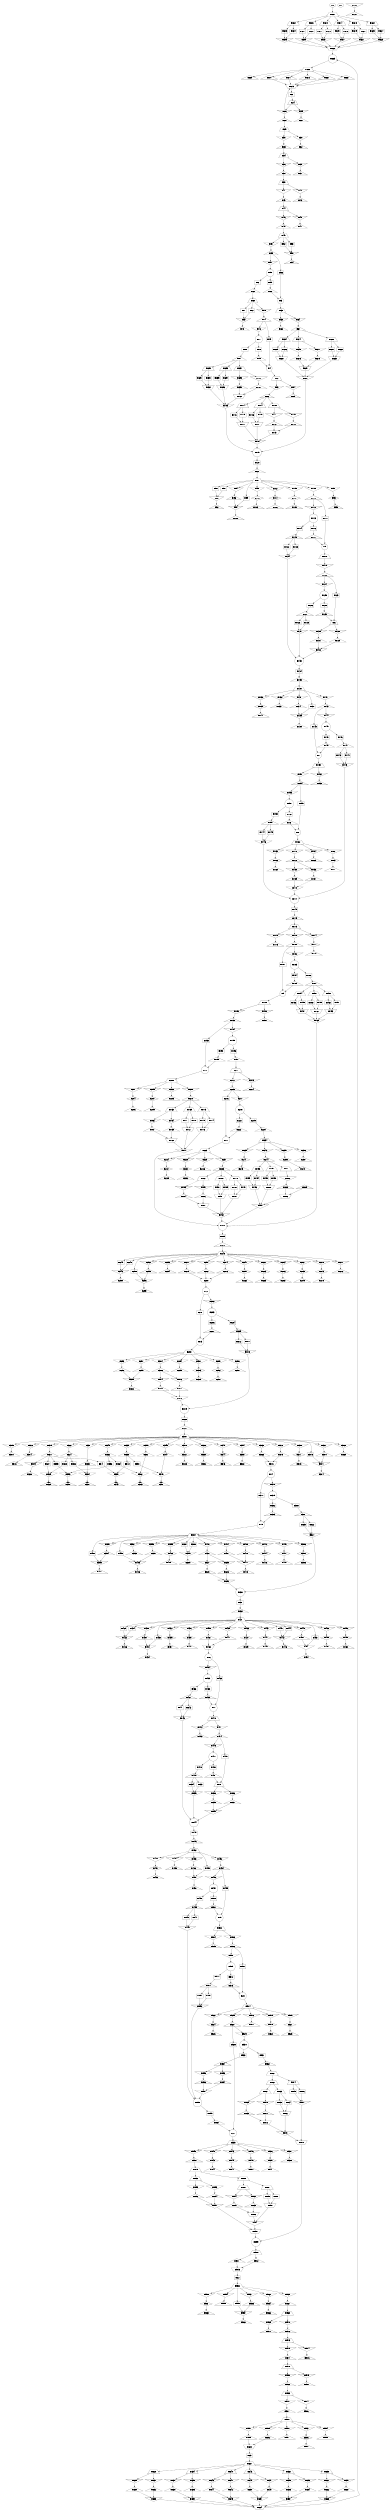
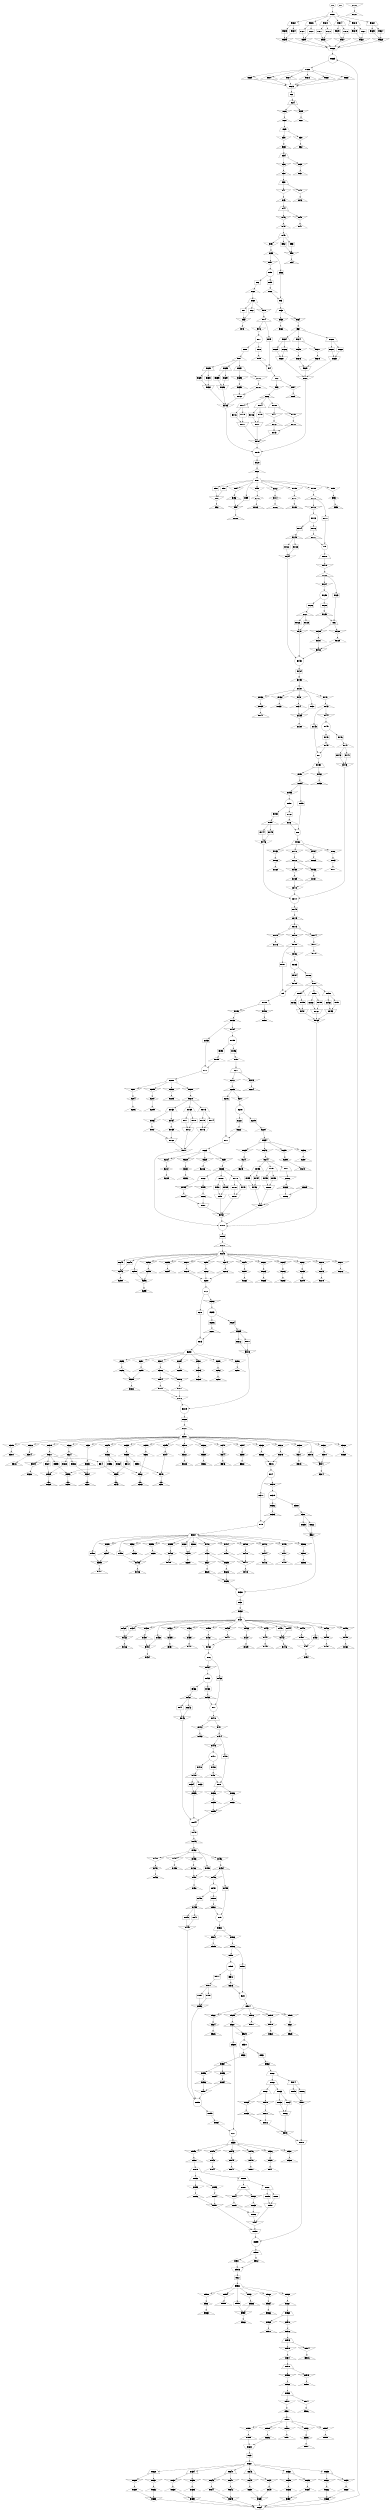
(286, 100) -> (269, 83)
